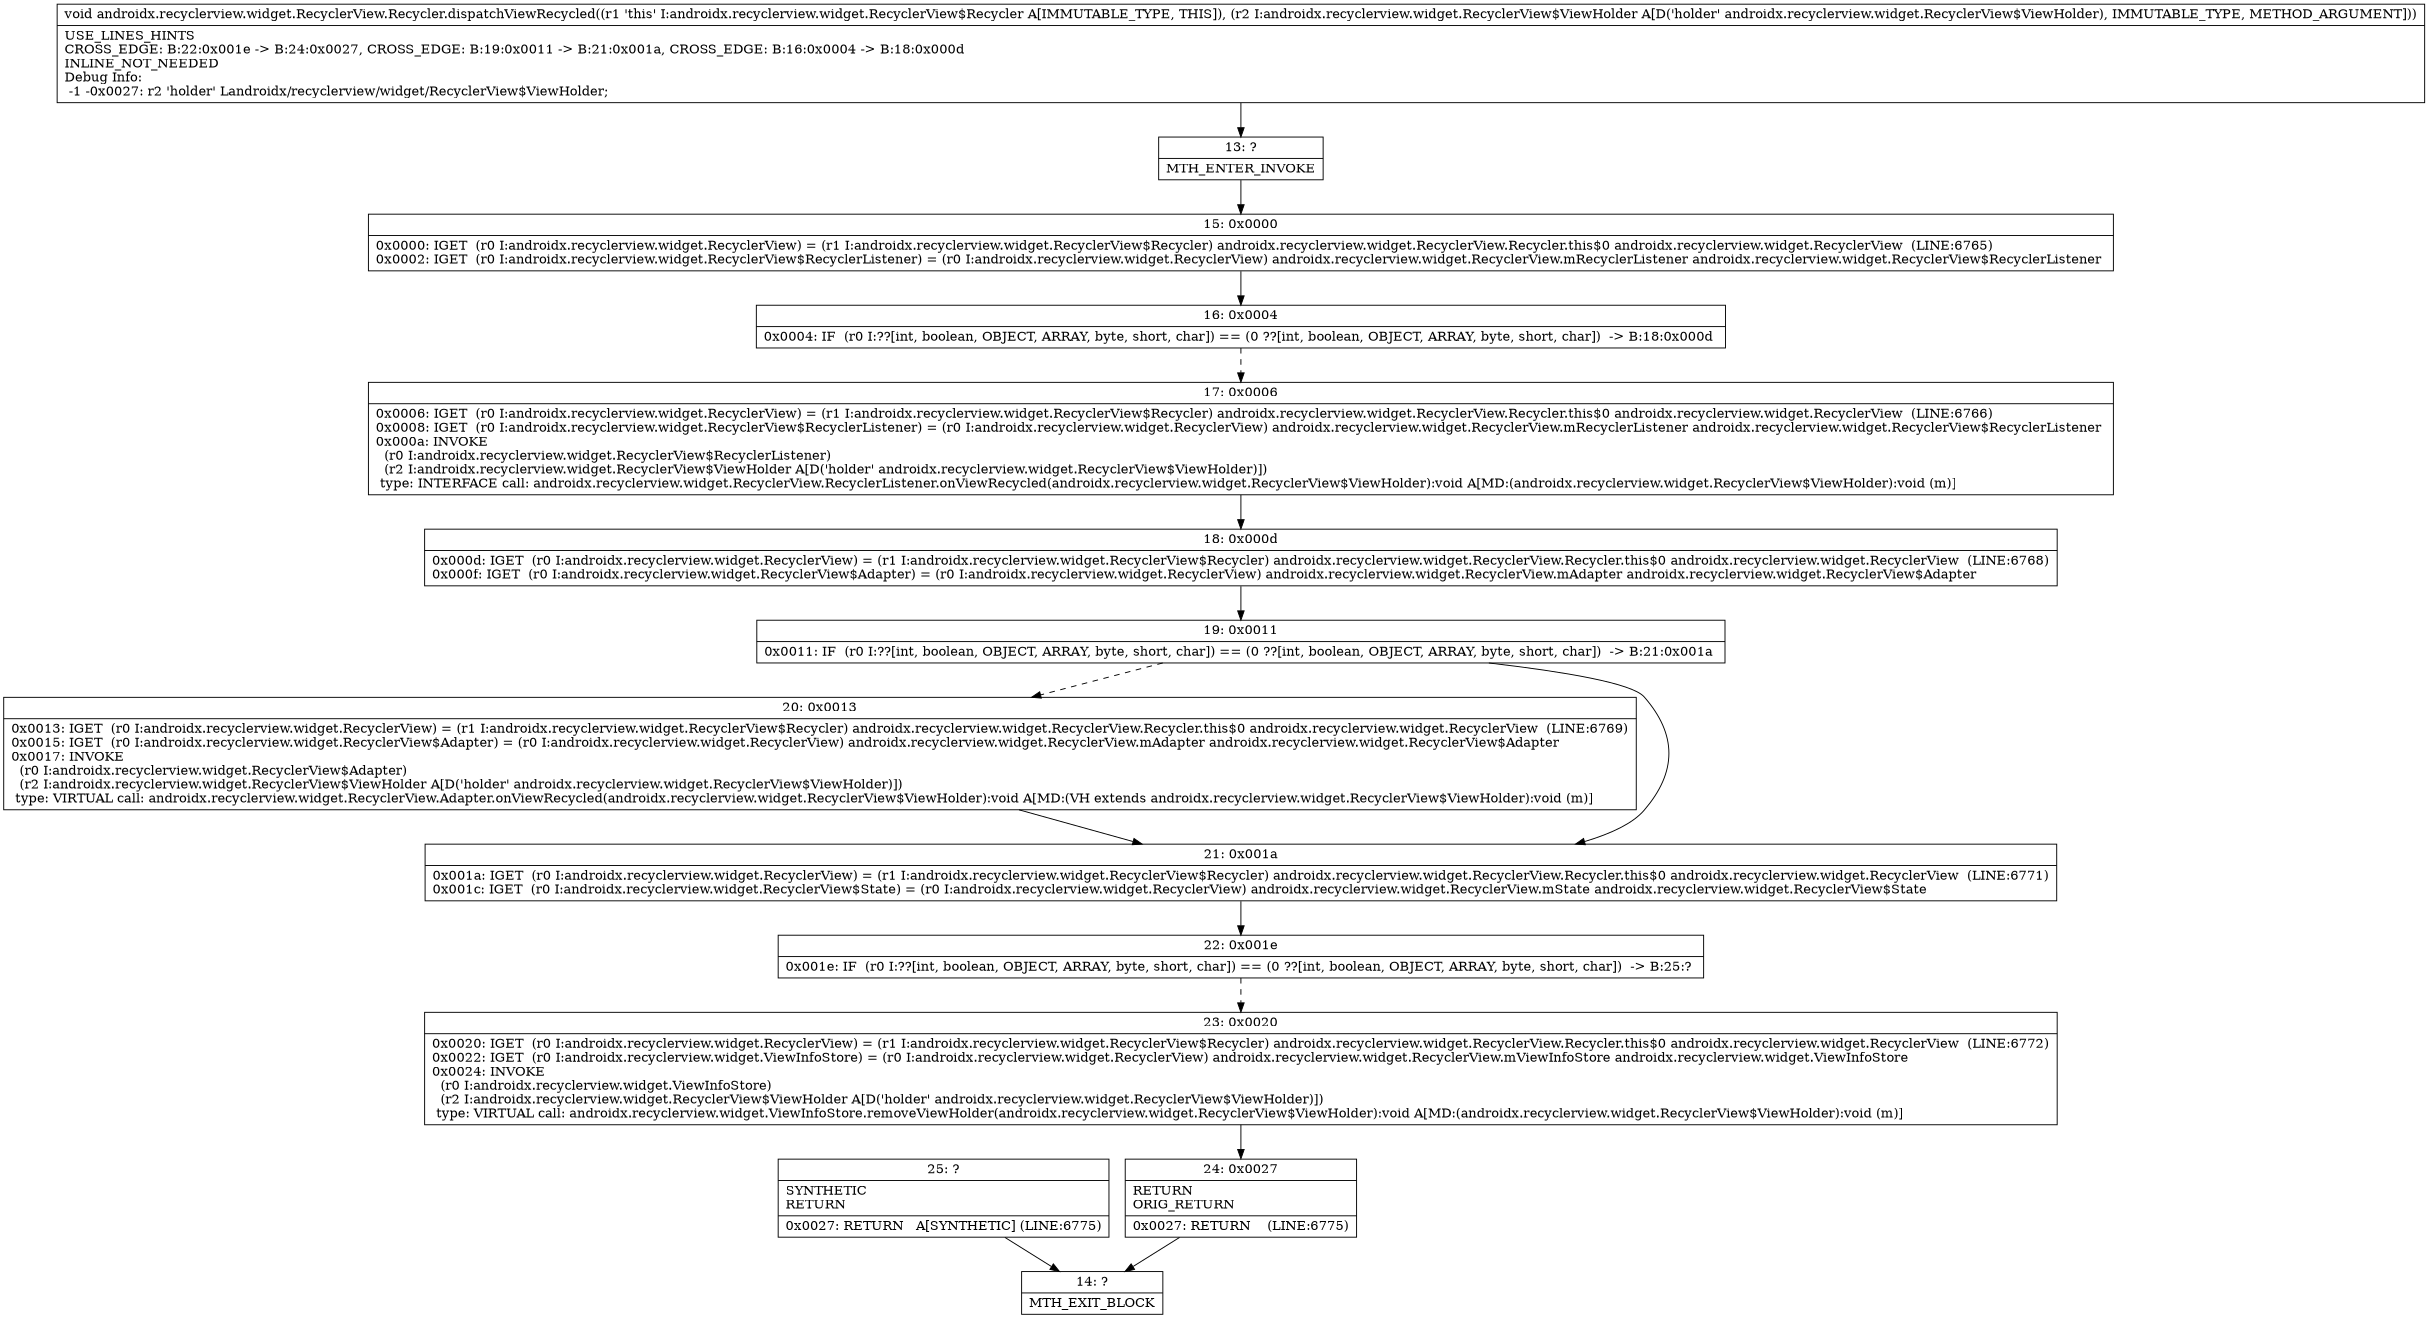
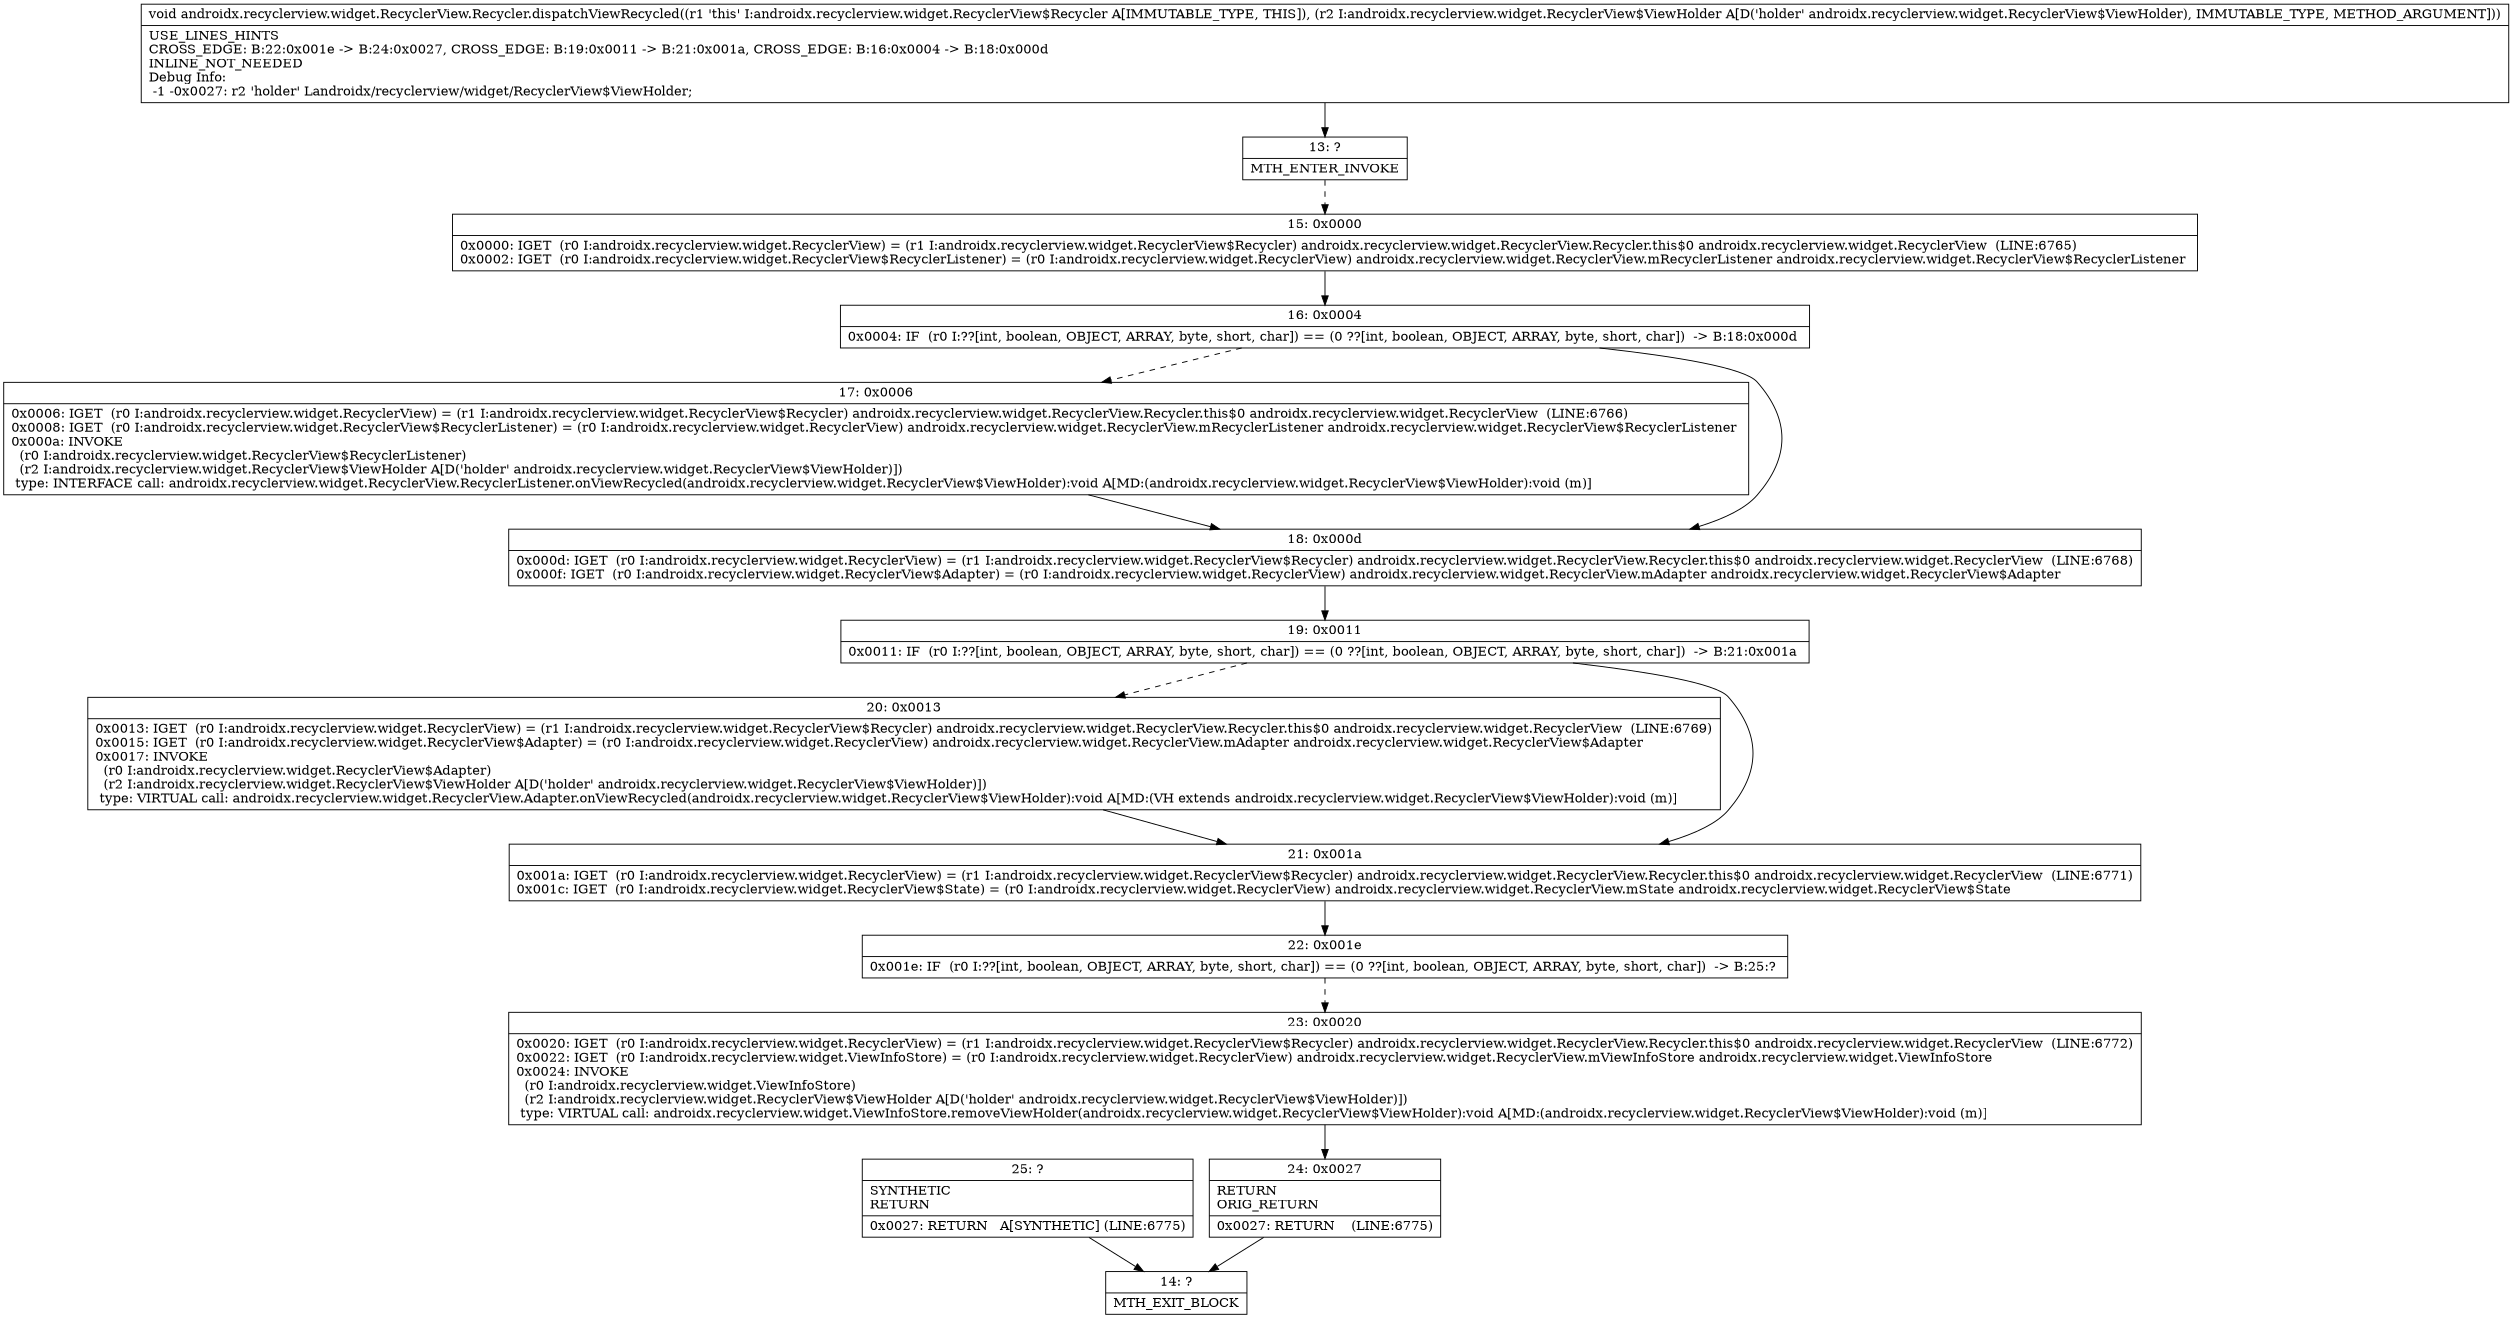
(1241, 192) -> (1325, 192)
none -> (1766, 394)
